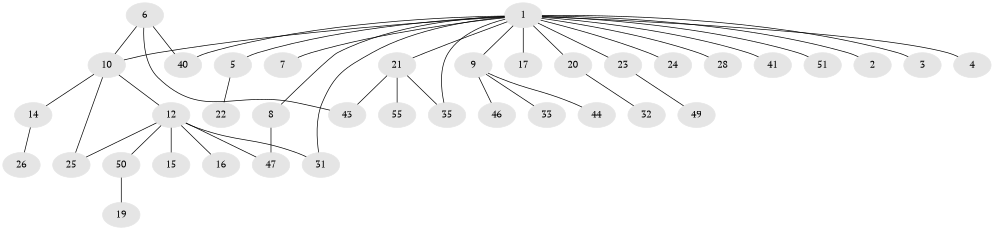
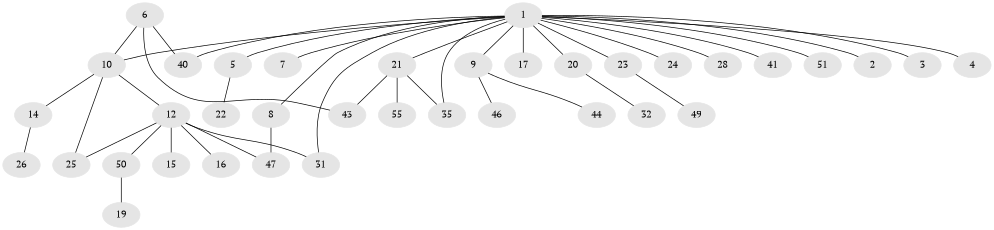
(547, 115) -> none
